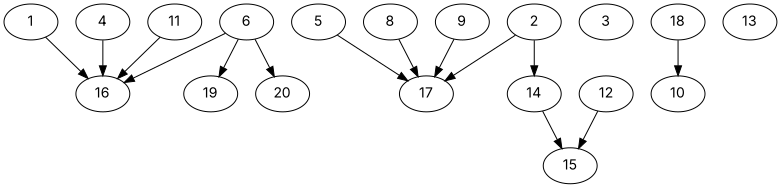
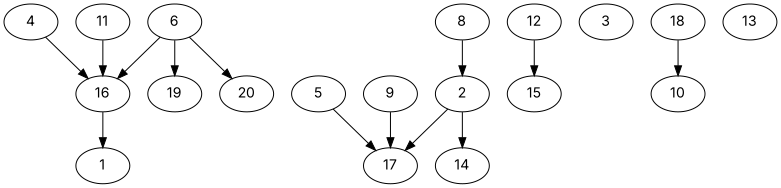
(406, 53) -> (462, 53)
(63, 54) -> (103, 125)
(550, 125) -> none
